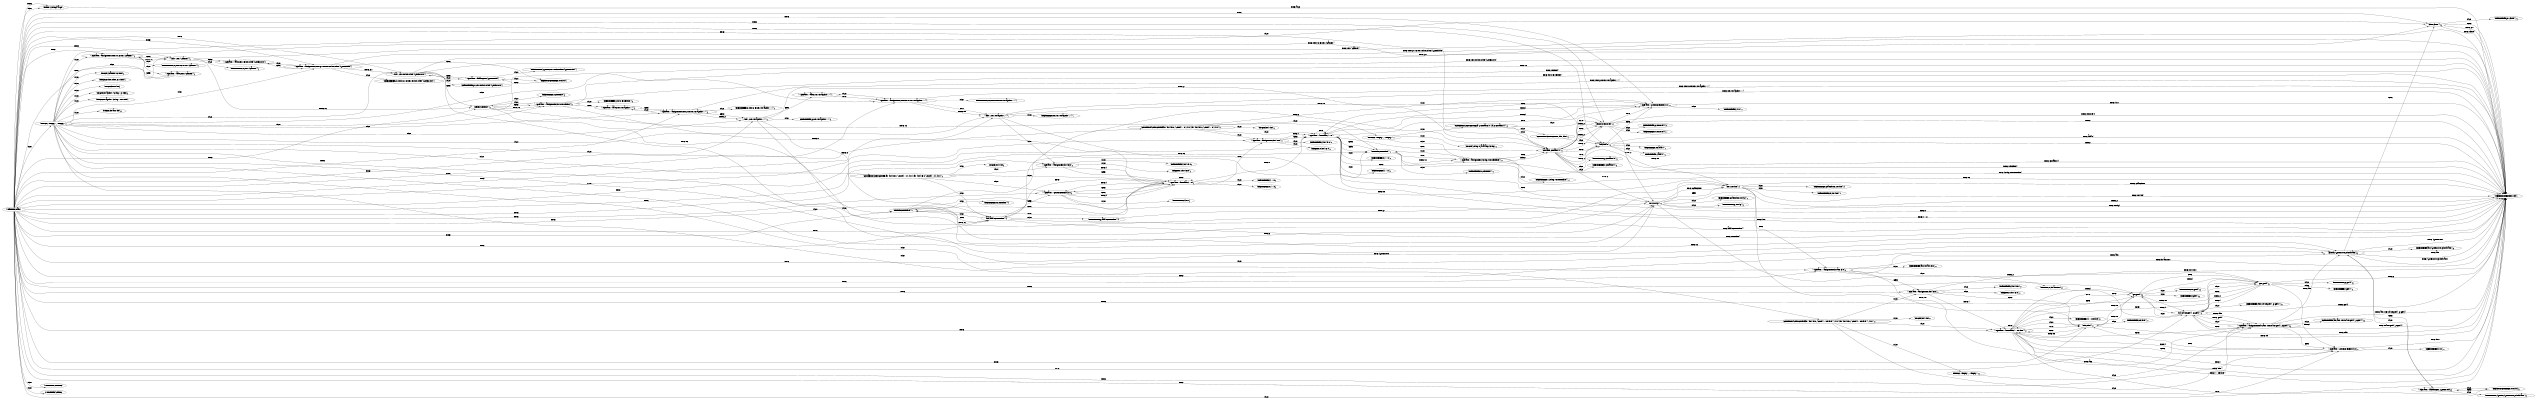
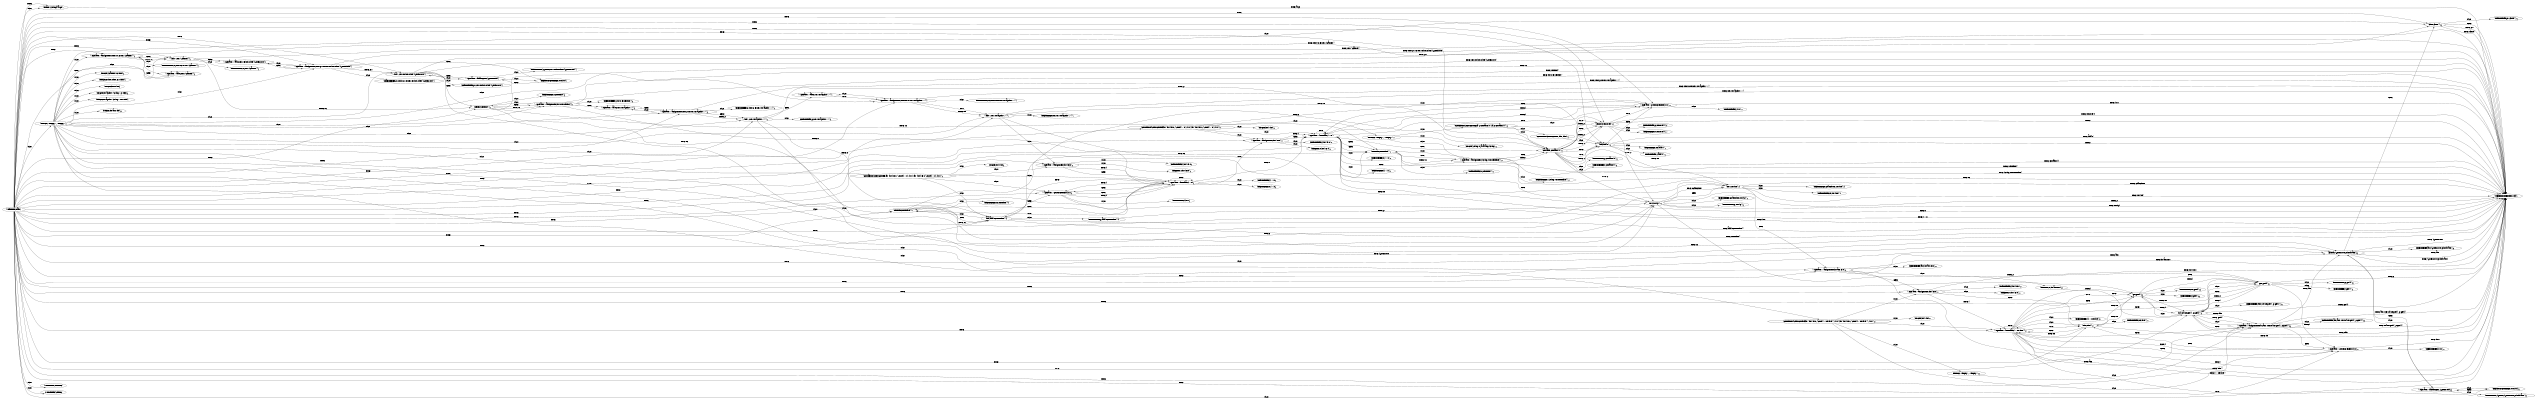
(1876, 295) -> none
